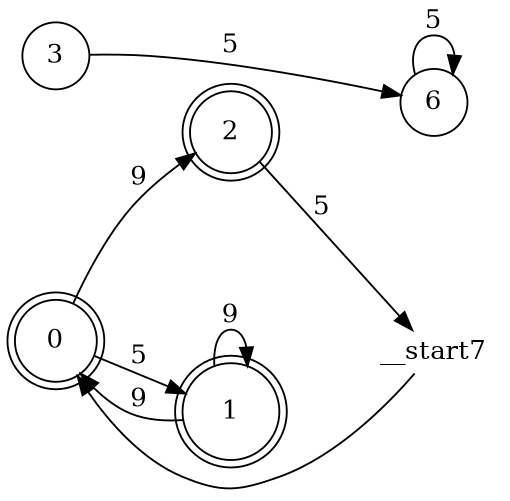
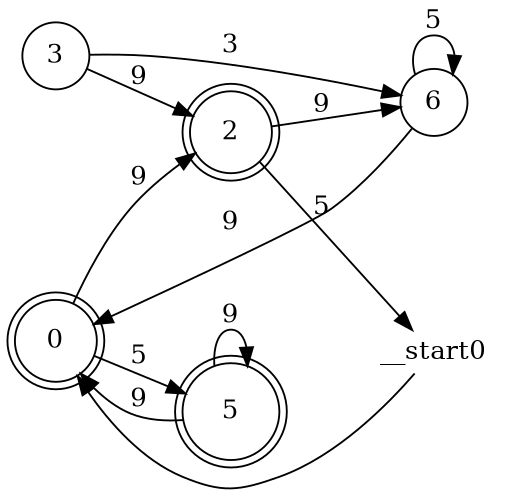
(231, 46) -> (231, 46)
none -> (131, 89)
none -> (327, 118)
none -> (273, 240)
(434, 352) -> (434, 352)
(231, 412) -> (231, 412)
